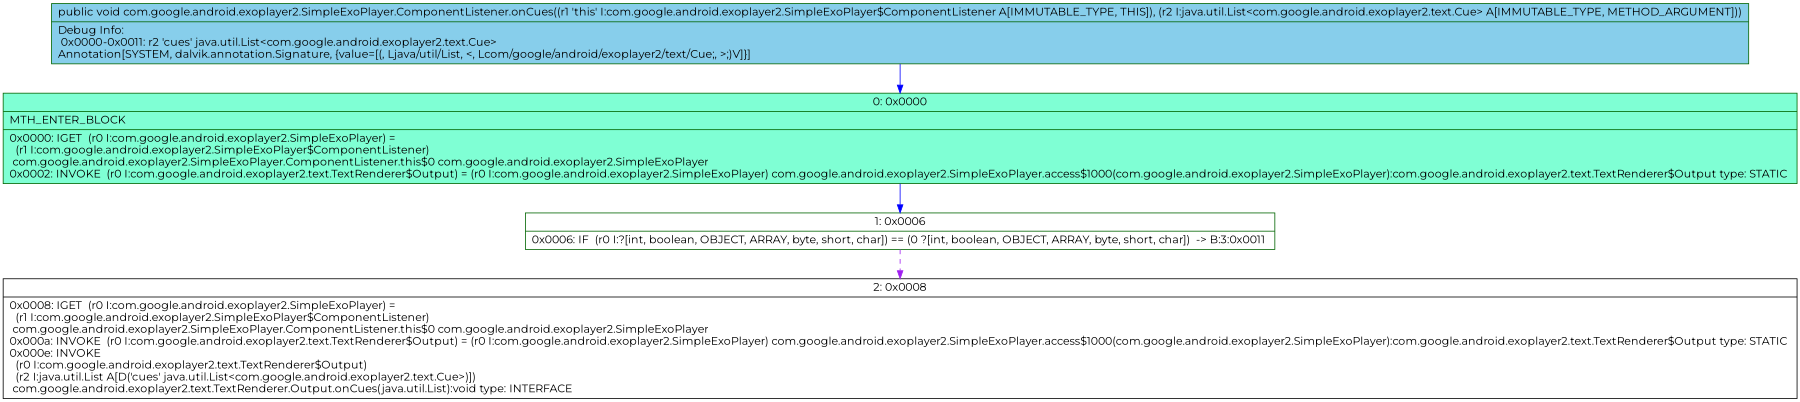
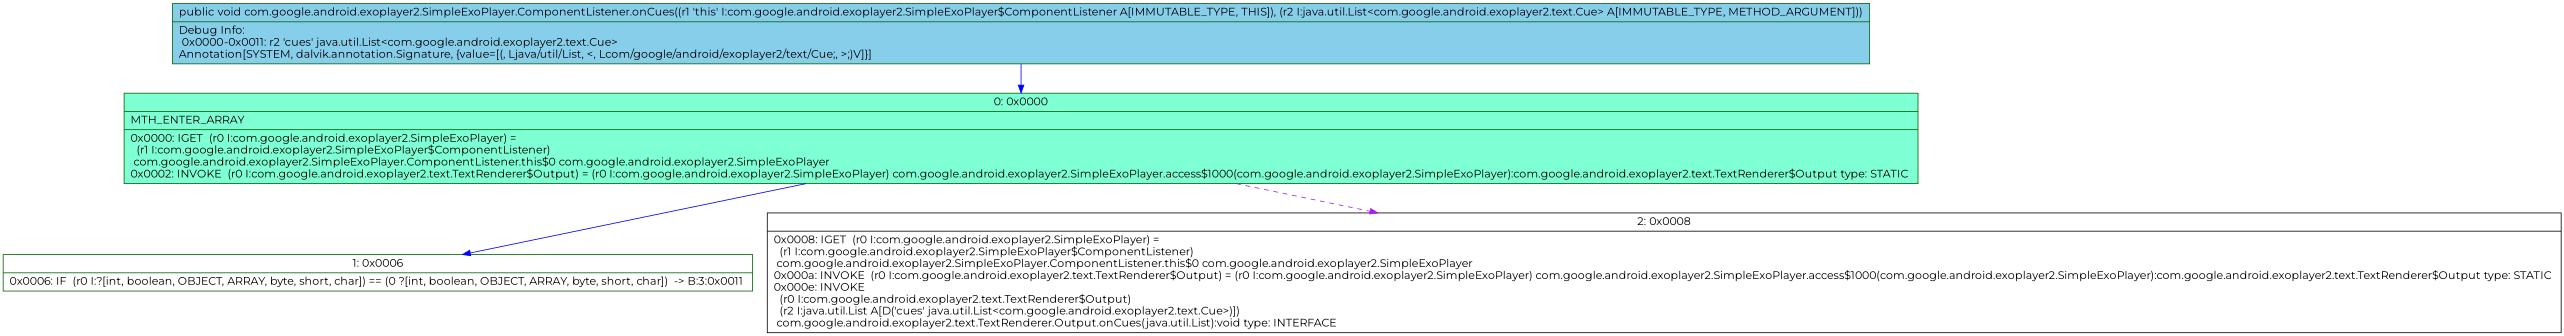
(68, 120) -> (188, 120)
(900, 260) -> (1303, 197)
